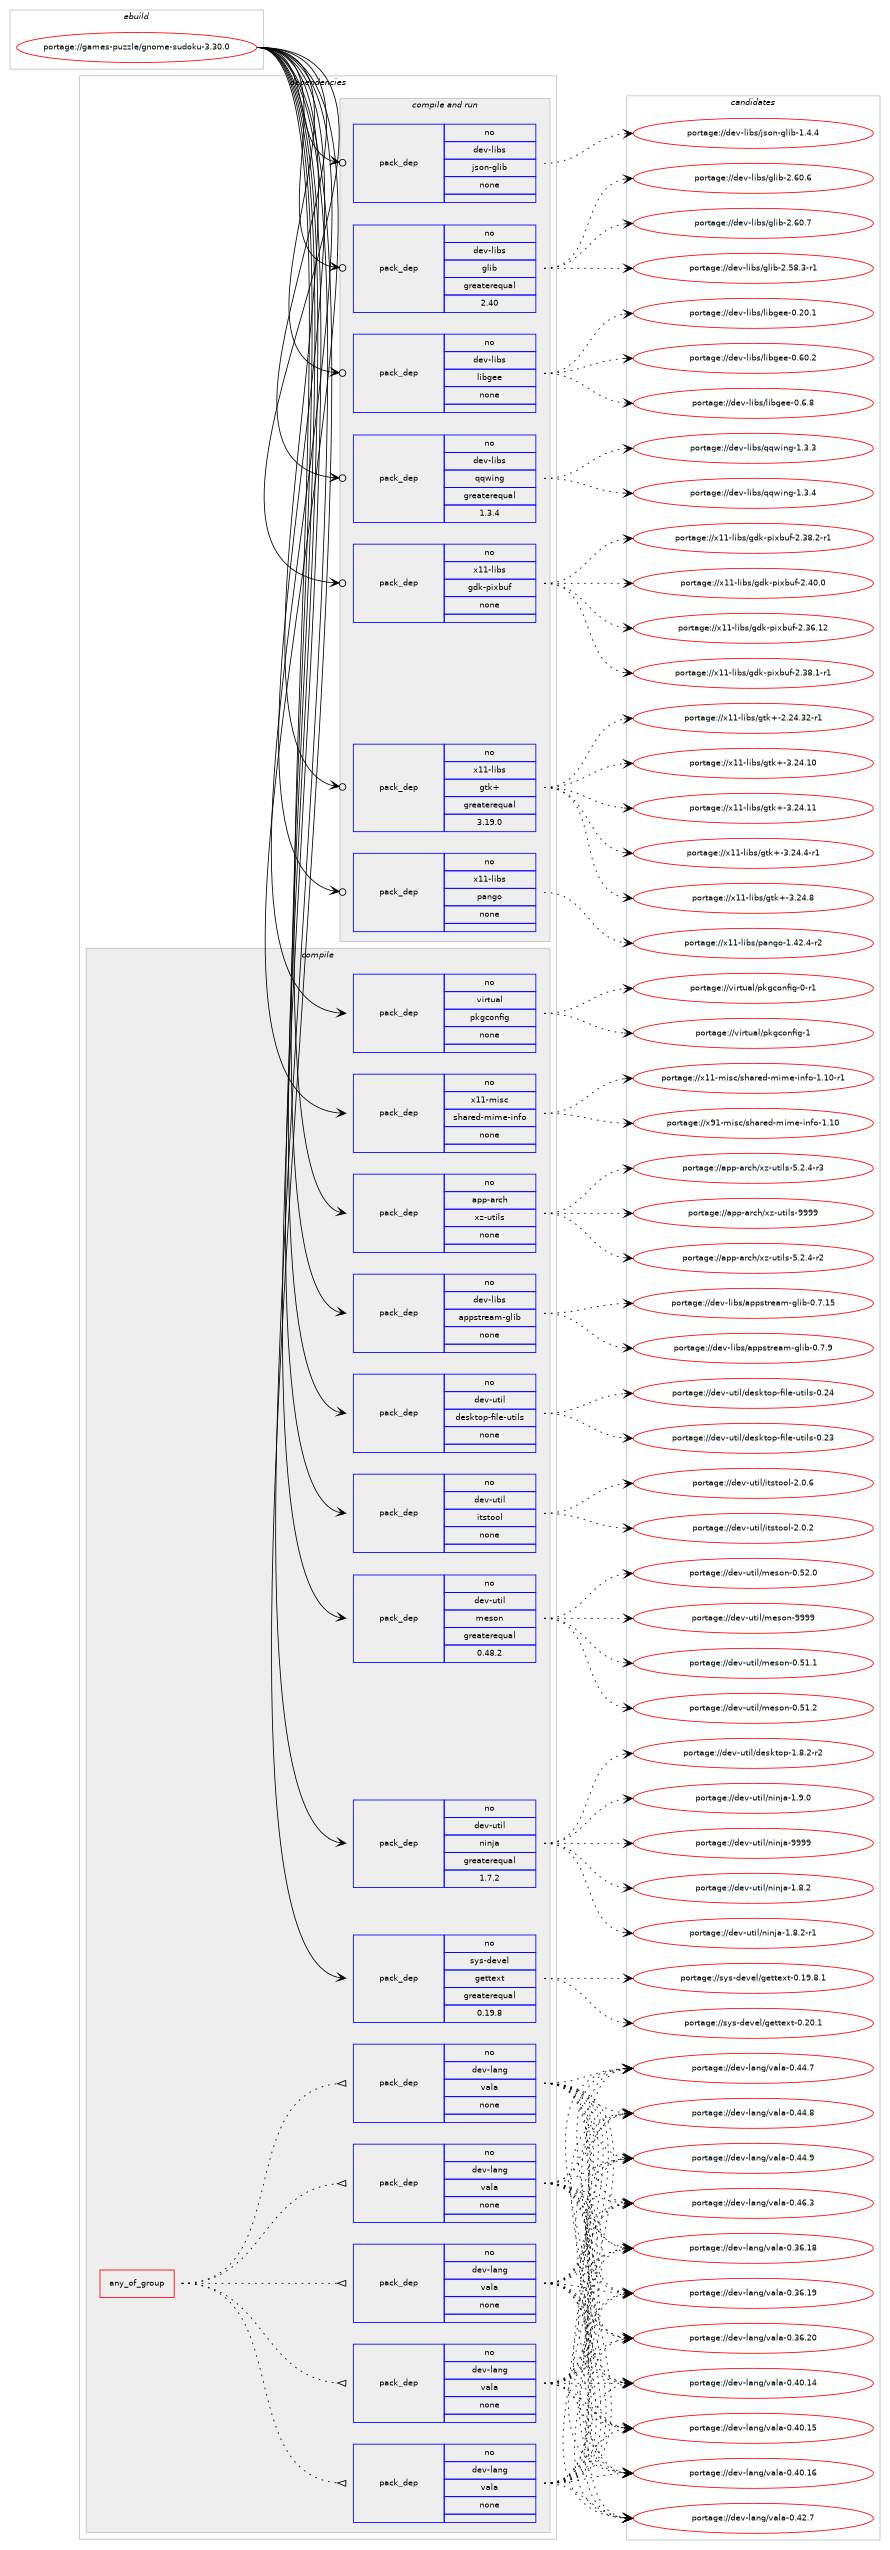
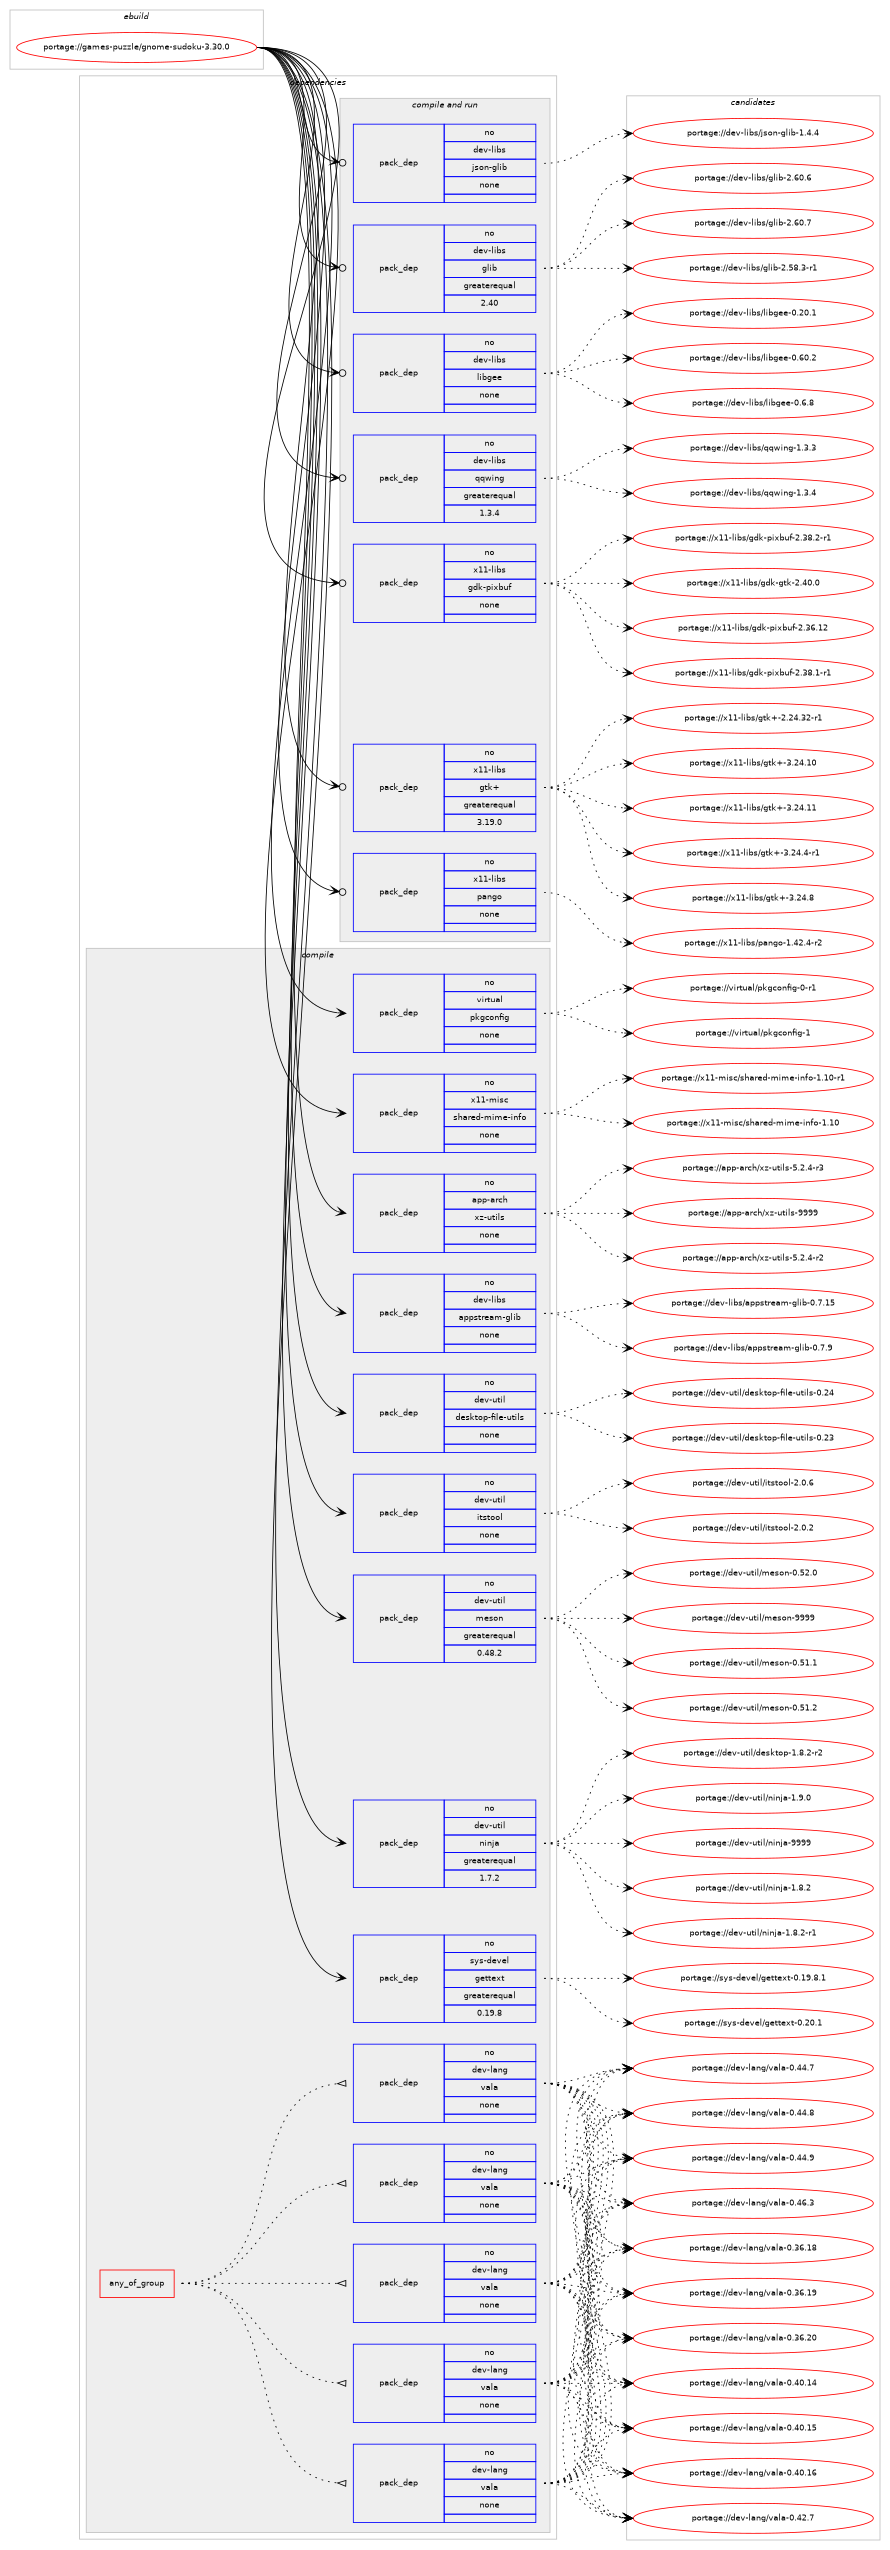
(753, 583) -> (753, 583)
(753, 1123) -> (753, 1123)
